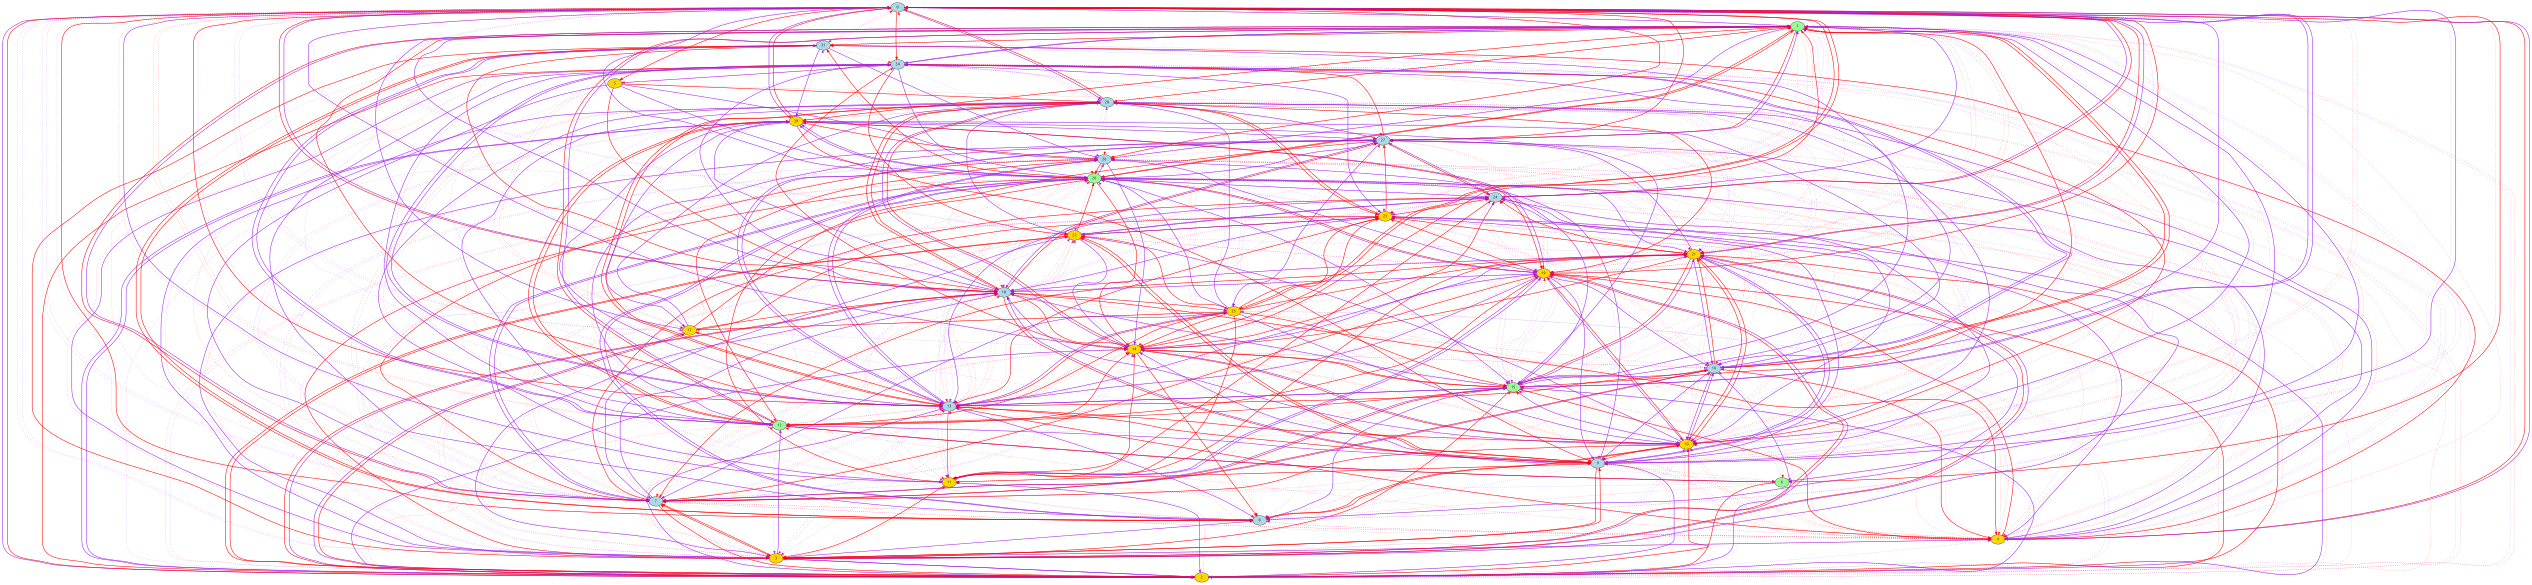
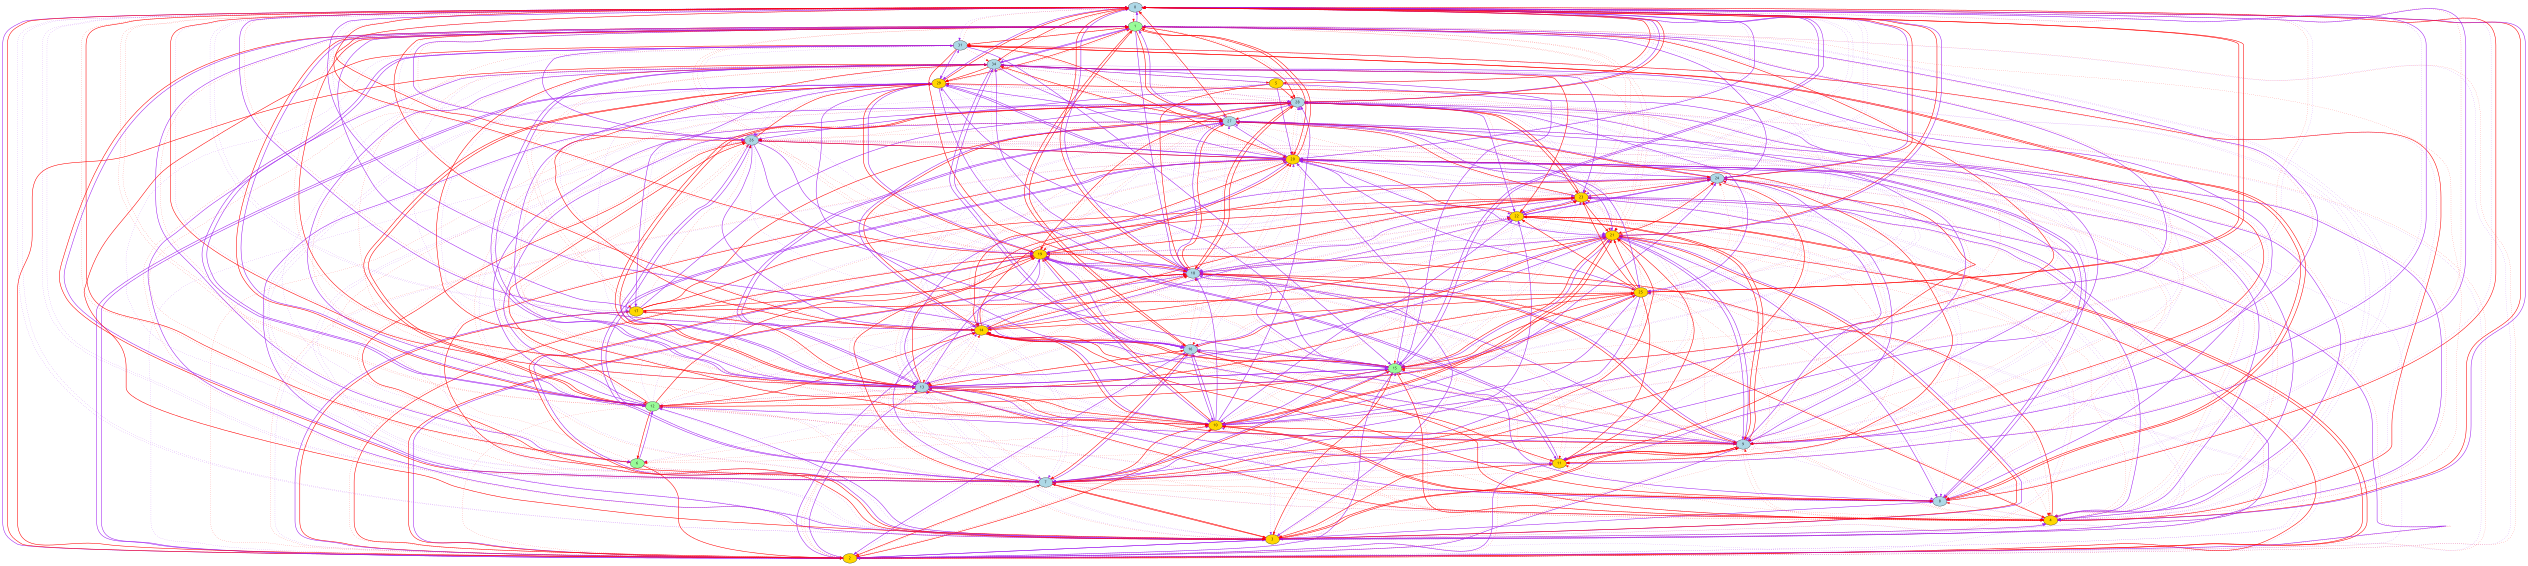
none -> (968, 74)
(1094, 178) -> (1293, 159)
(1083, 469) -> (1298, 393)
